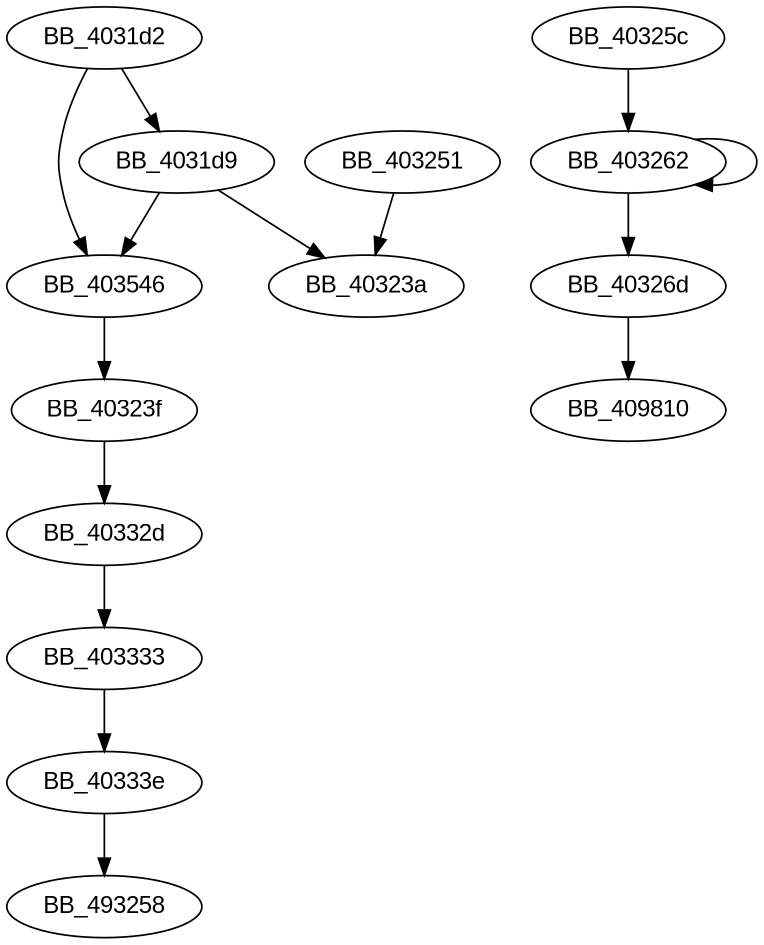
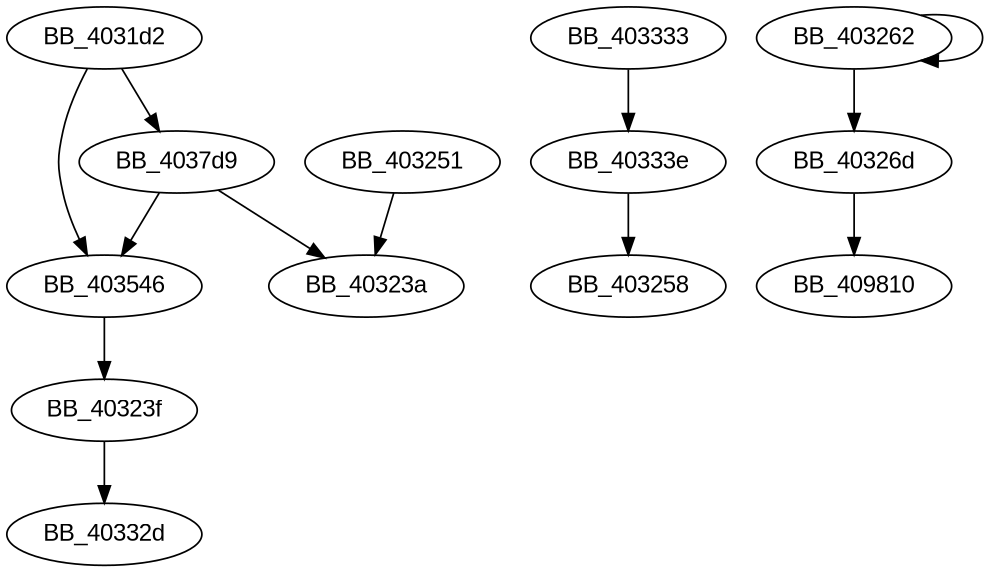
(628, 38) -> none
(177, 162) -> (177, 162)
(104, 588) -> none
(104, 907) -> (628, 286)
